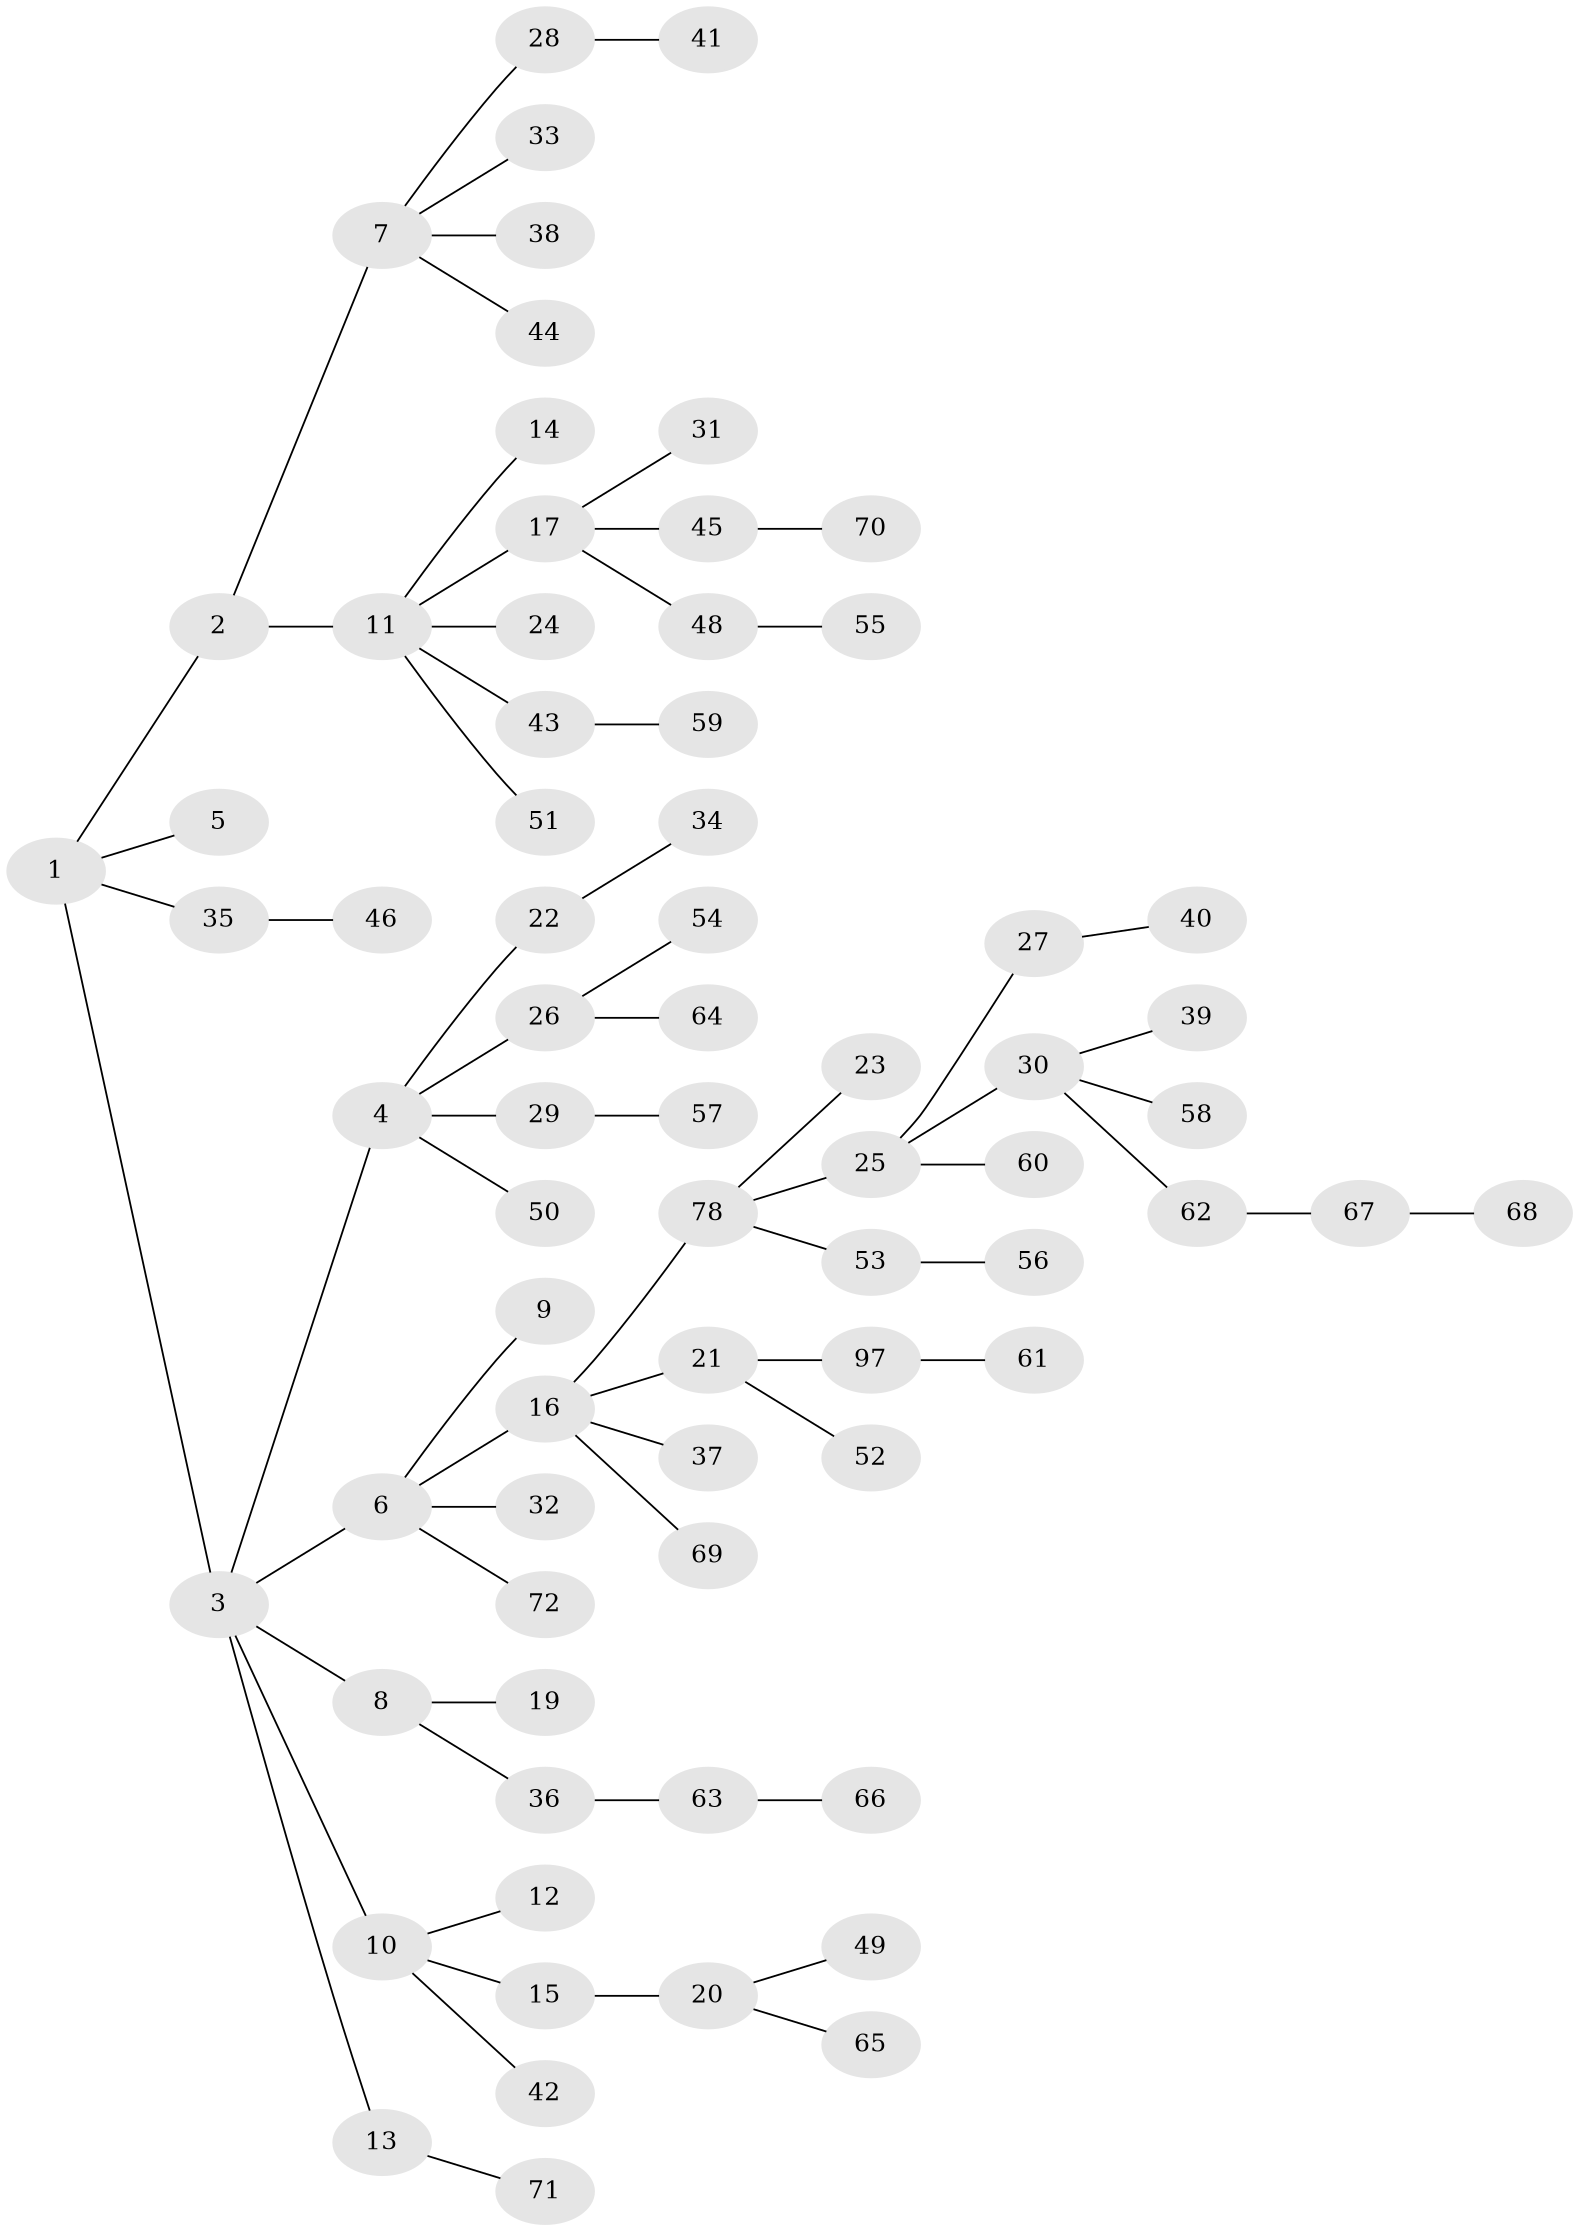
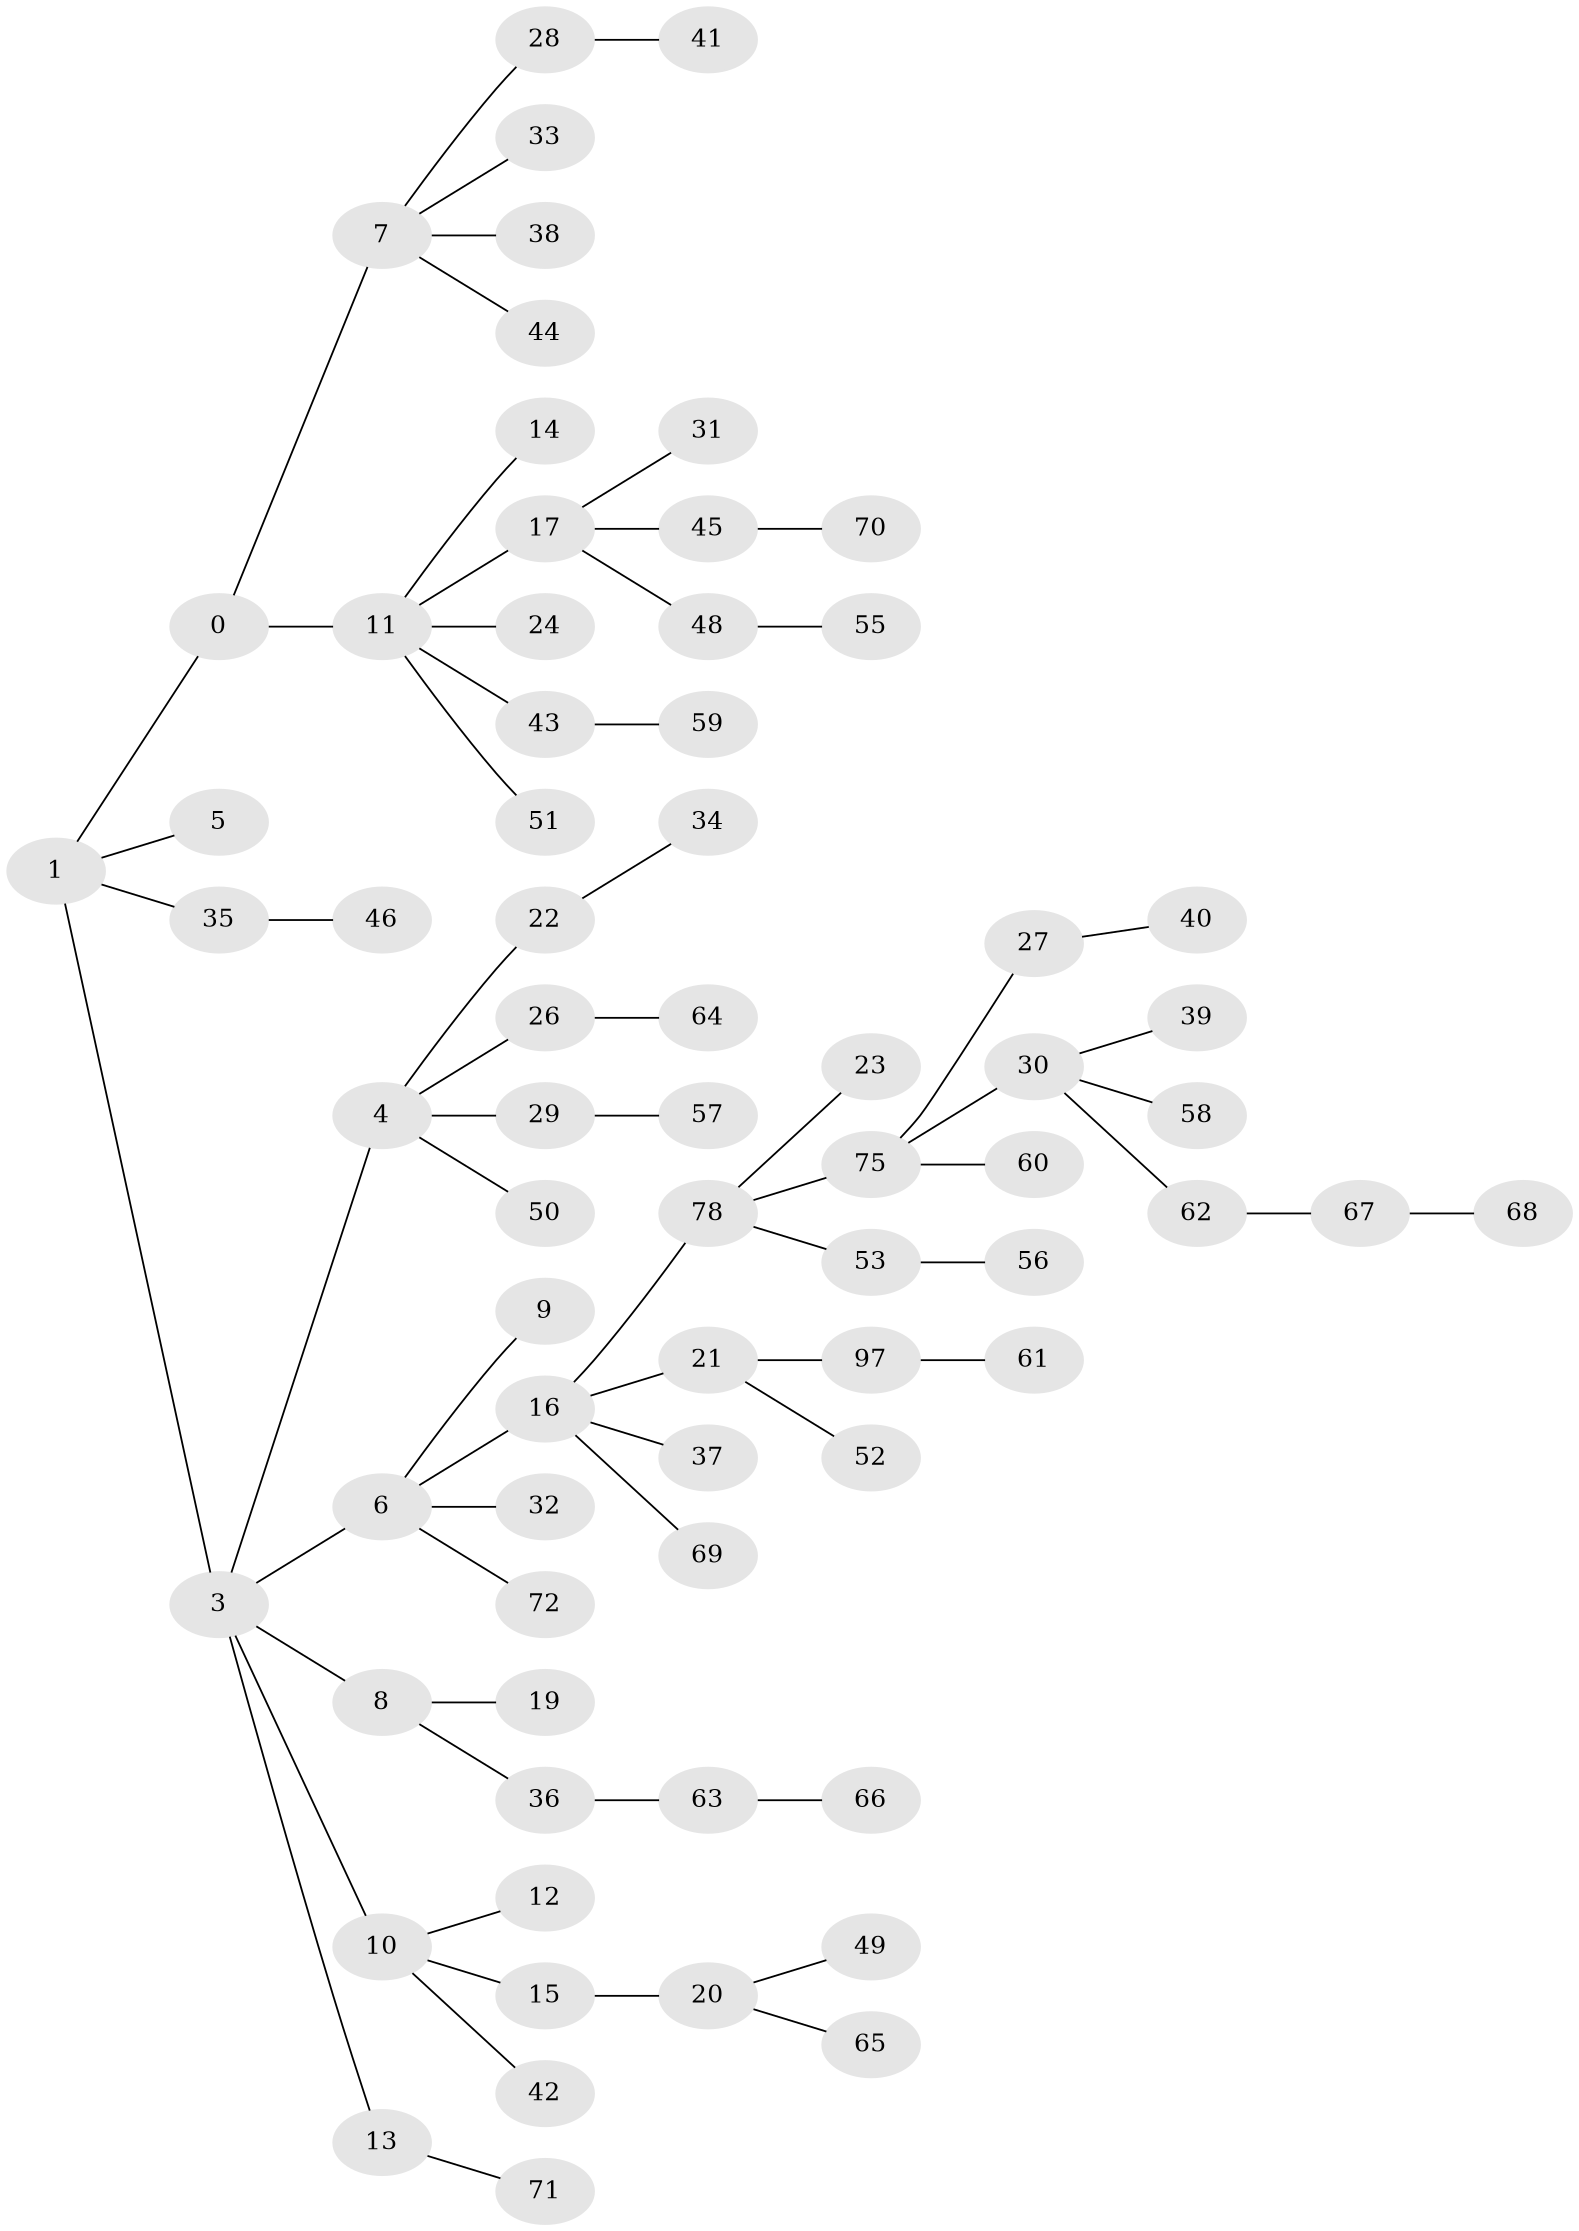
(219, 627) -> (219, 627)
(708, 920) -> none
(871, 1165) -> (871, 1165)
